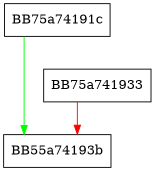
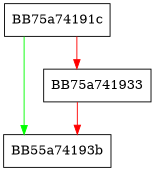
none -> (77, 48)
